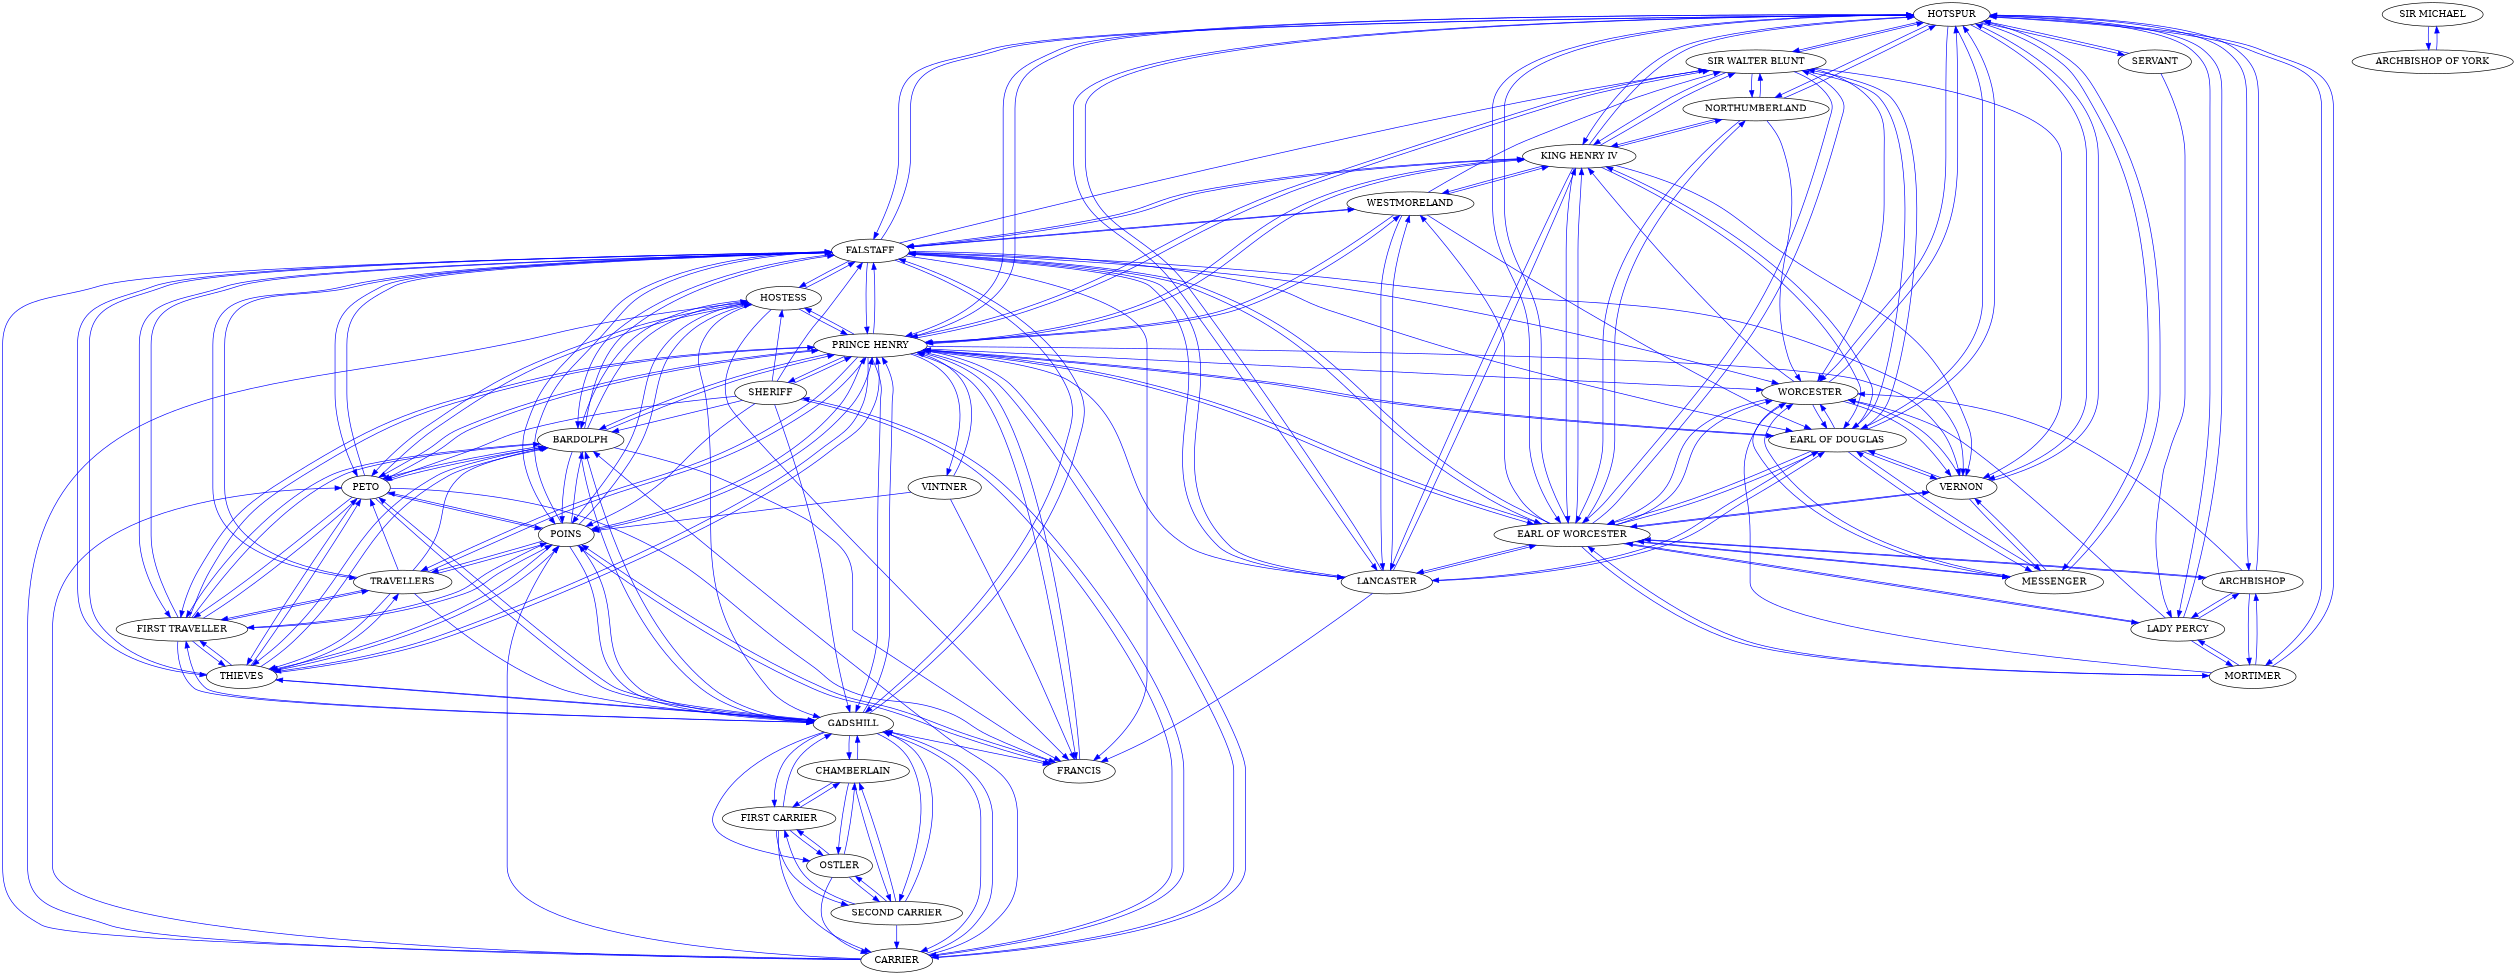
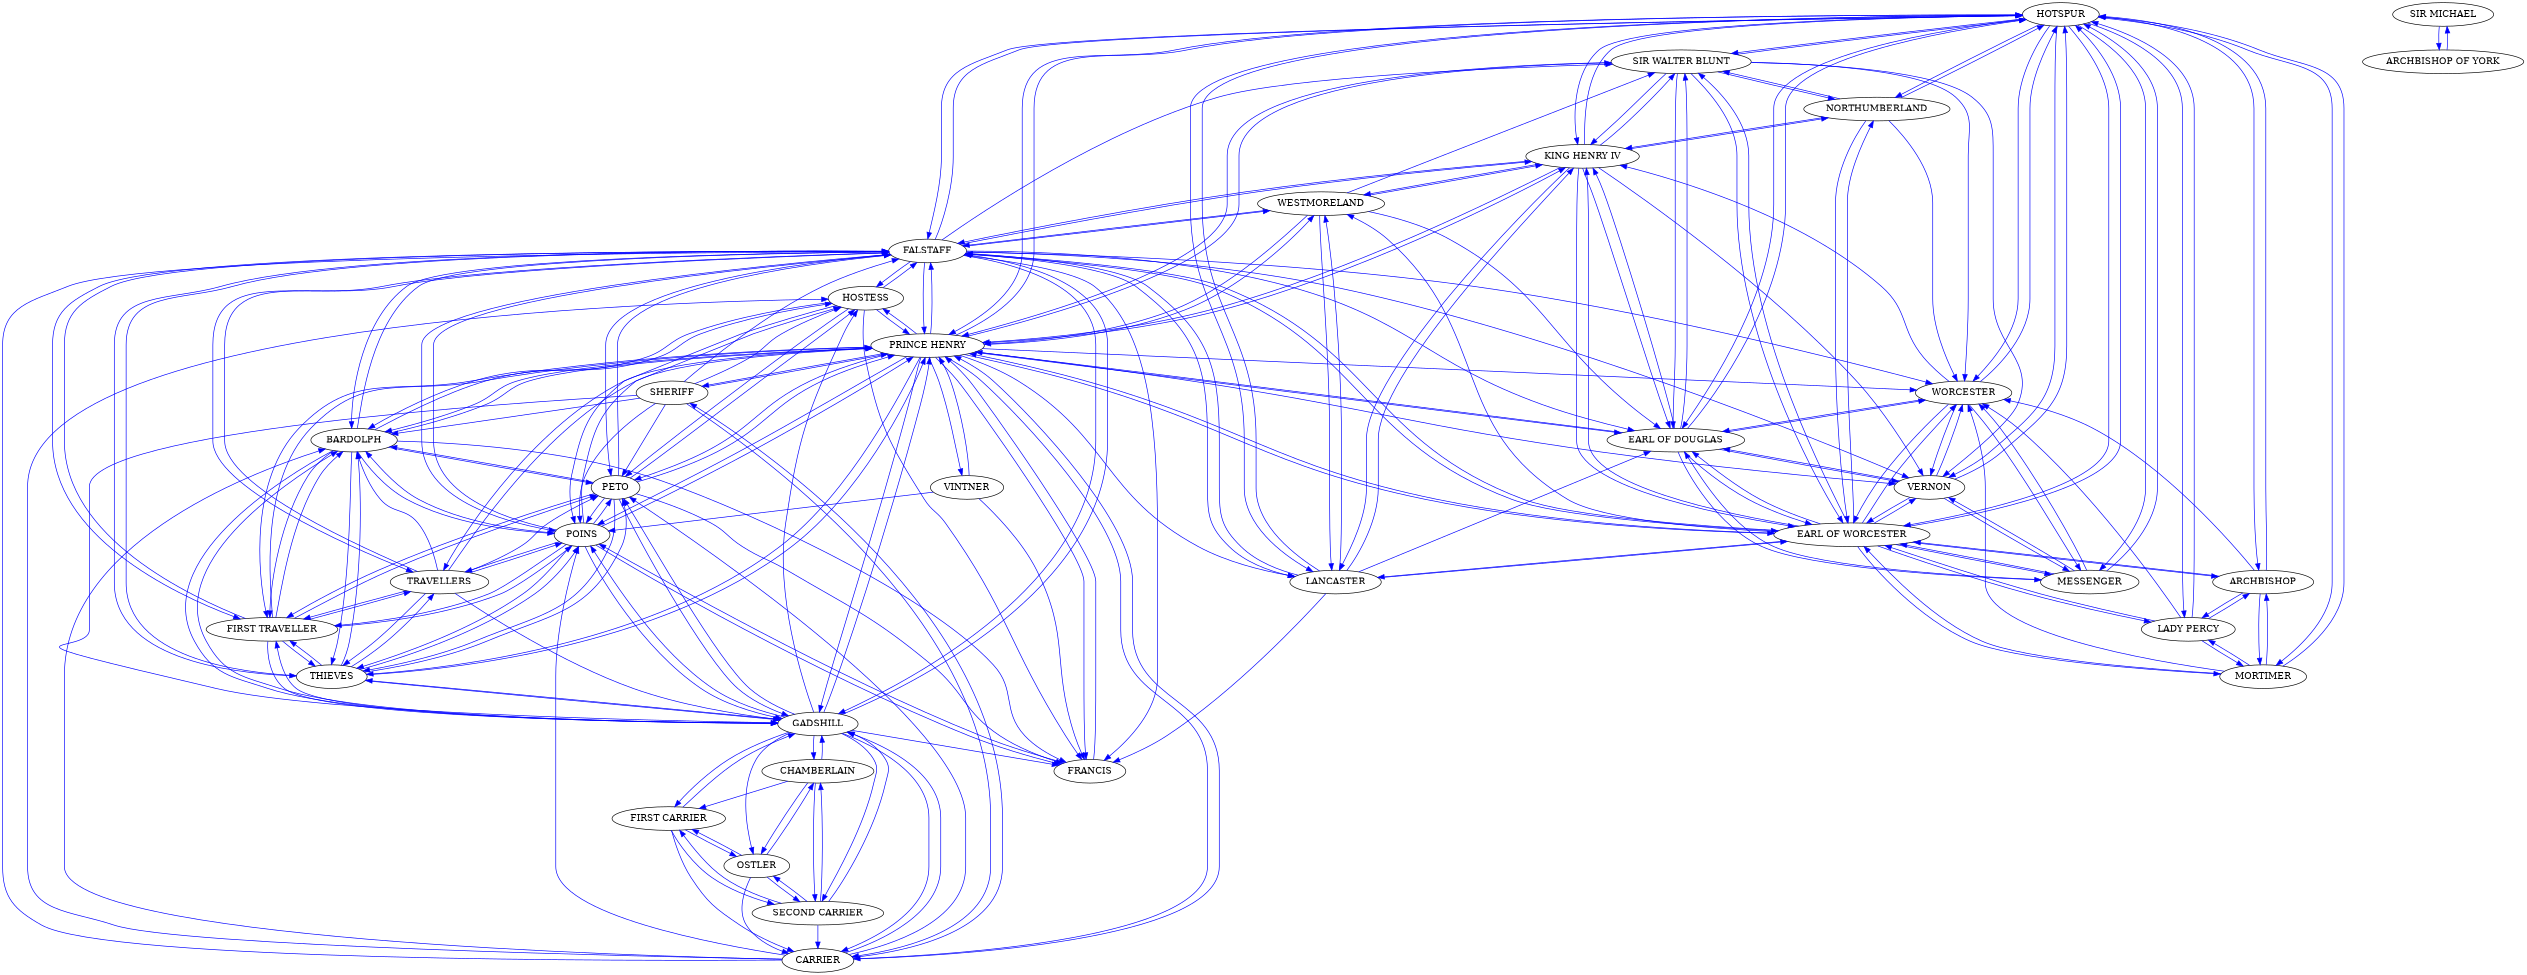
(2155, 62) -> none
(711, 504) -> (786, 520)
(1677, 536) -> none
(817, 797) -> none
